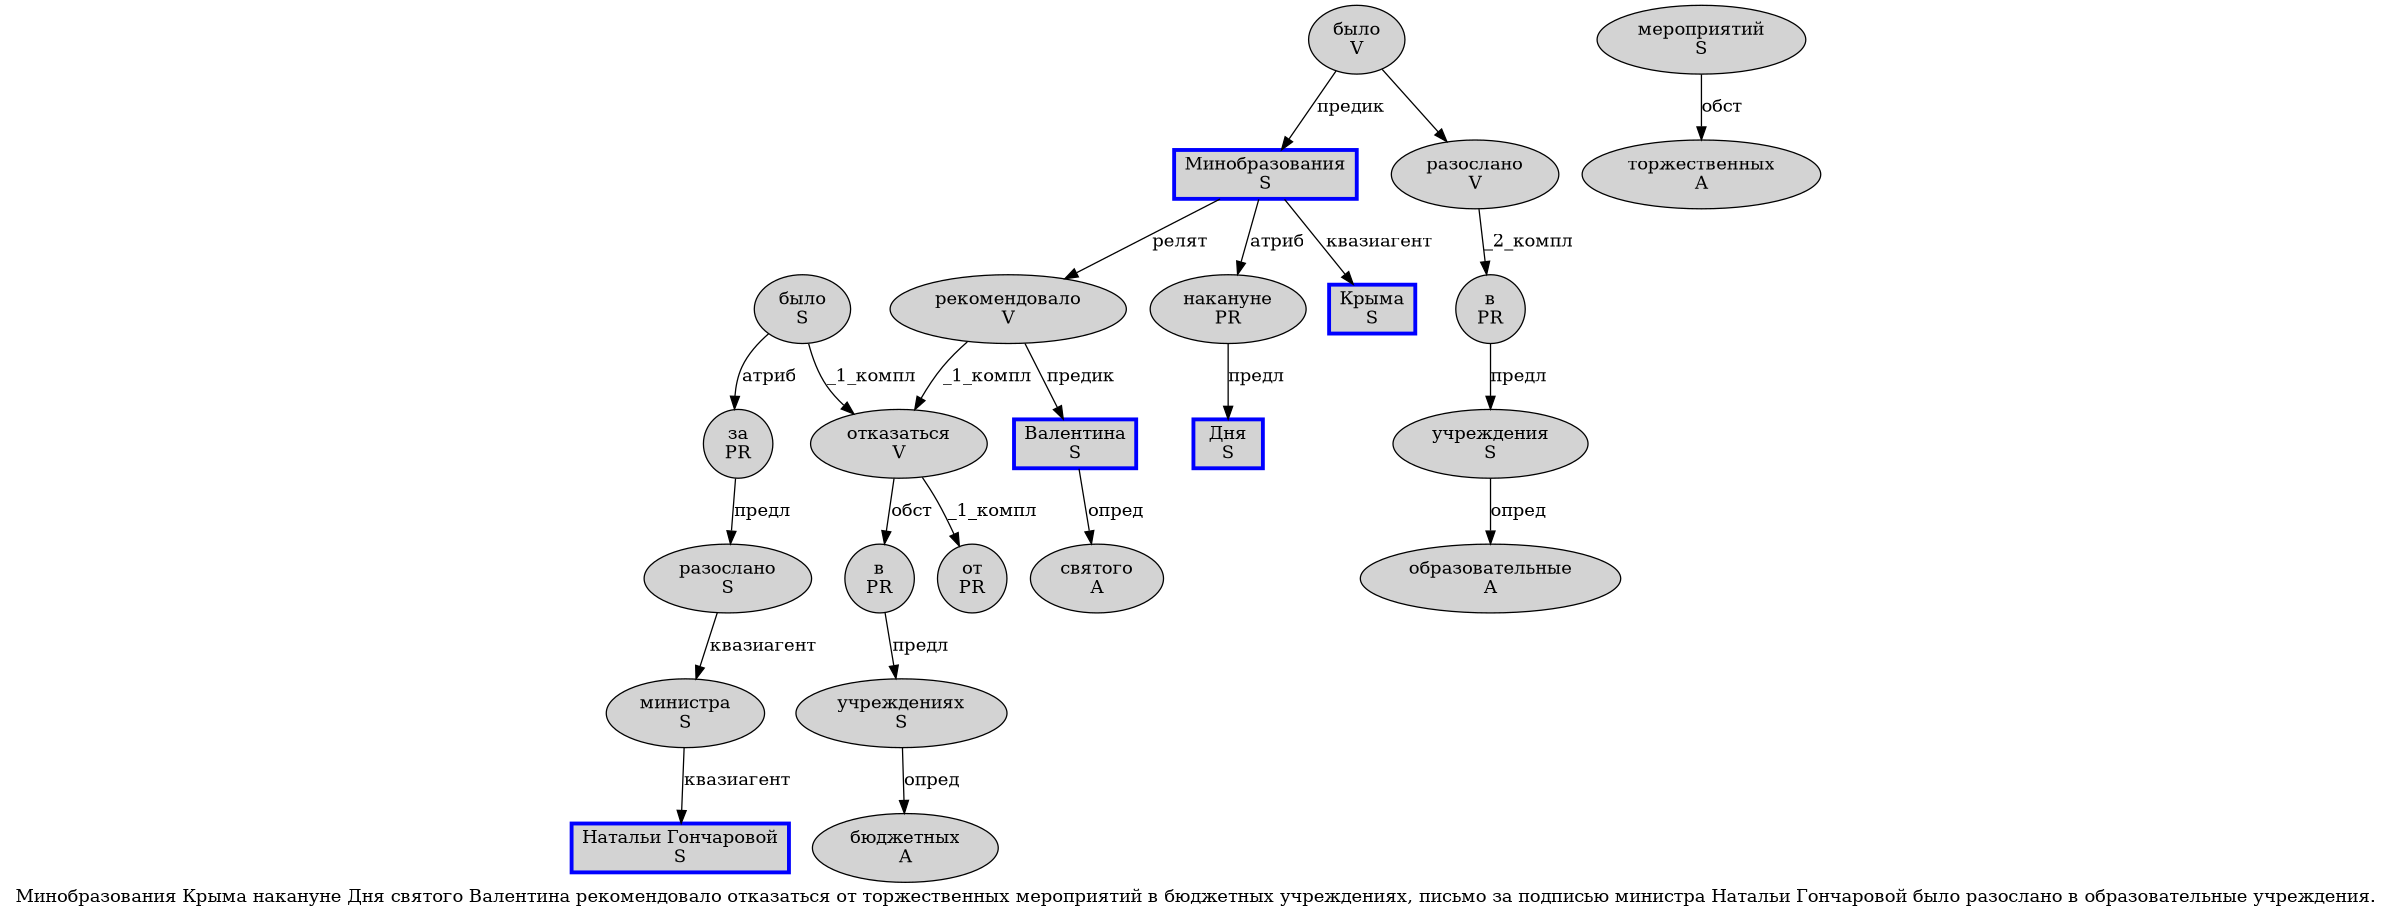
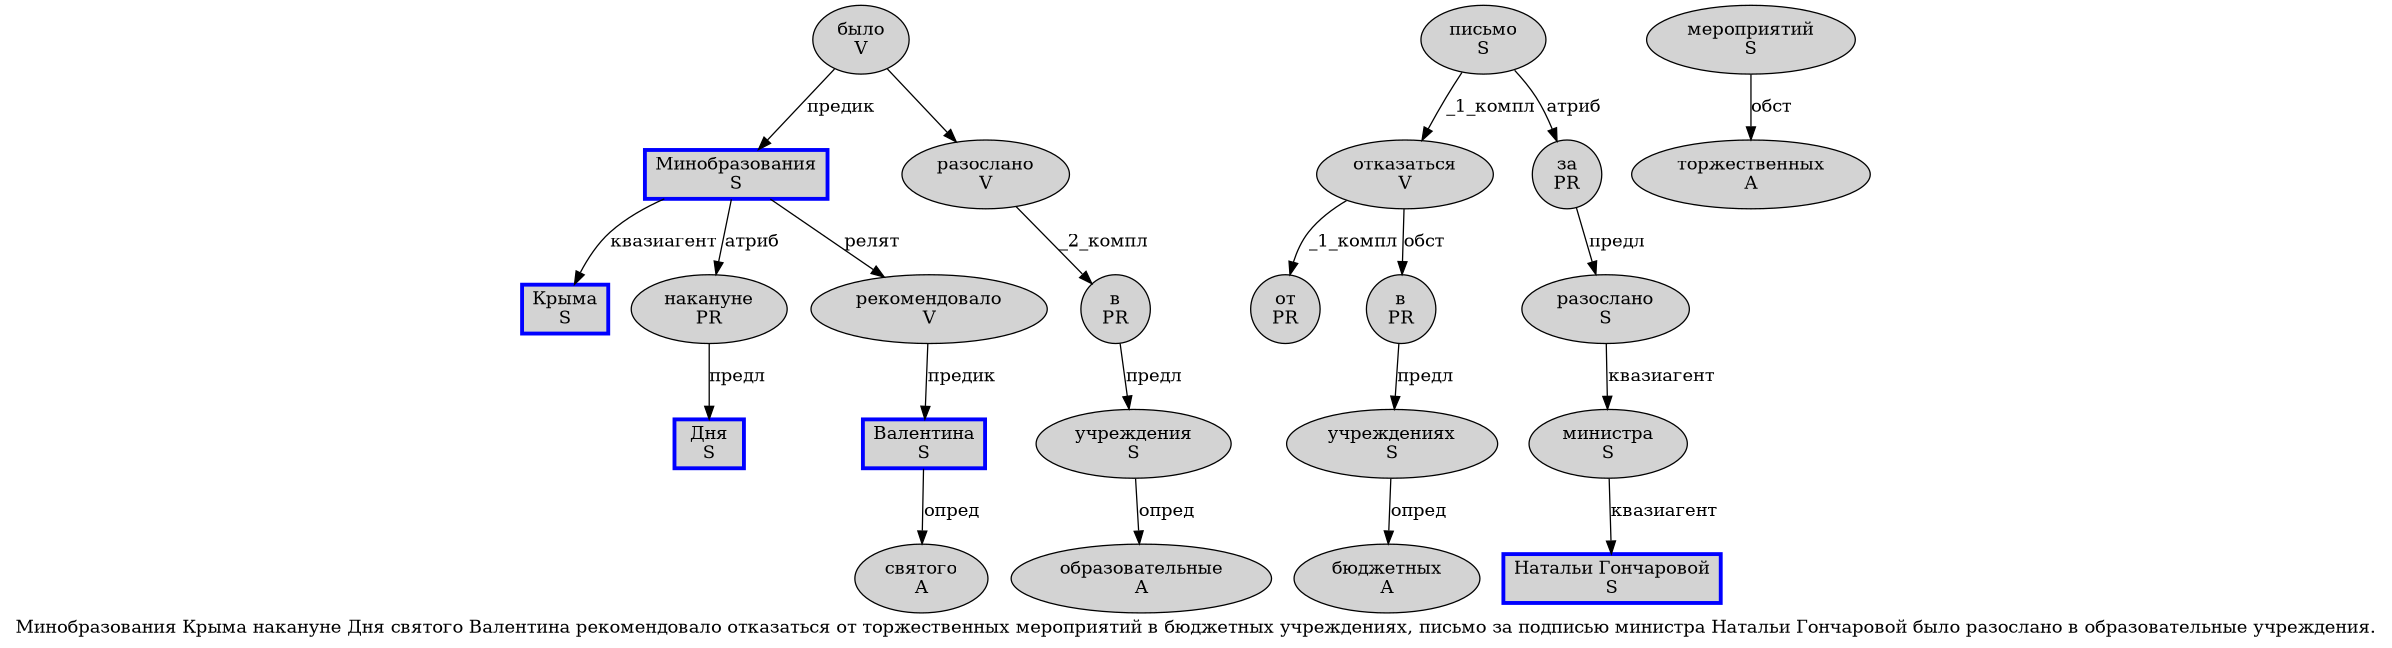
(802, 309) -> (1483, 40)
(942, 368) -> none
